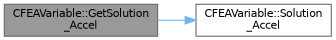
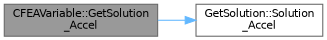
(264, 20) -> (259, 20)
